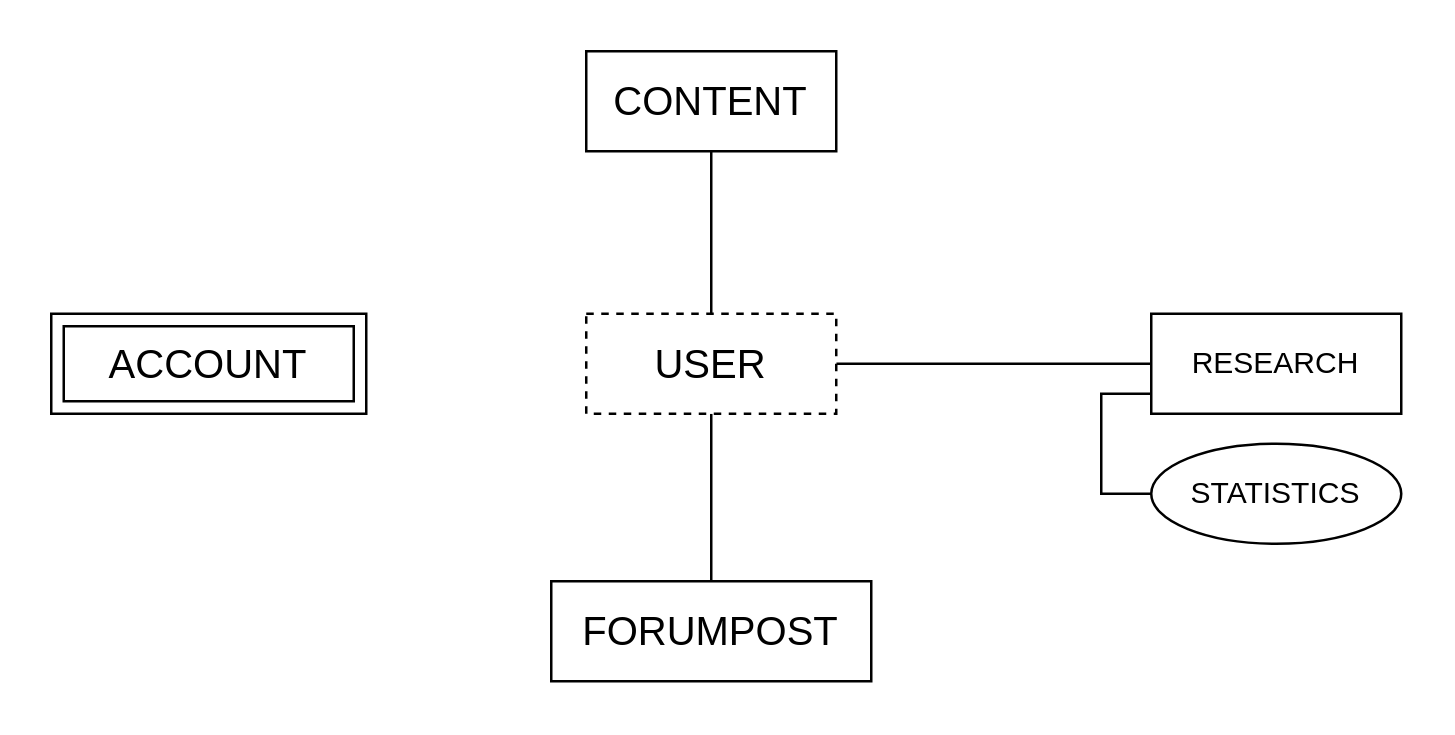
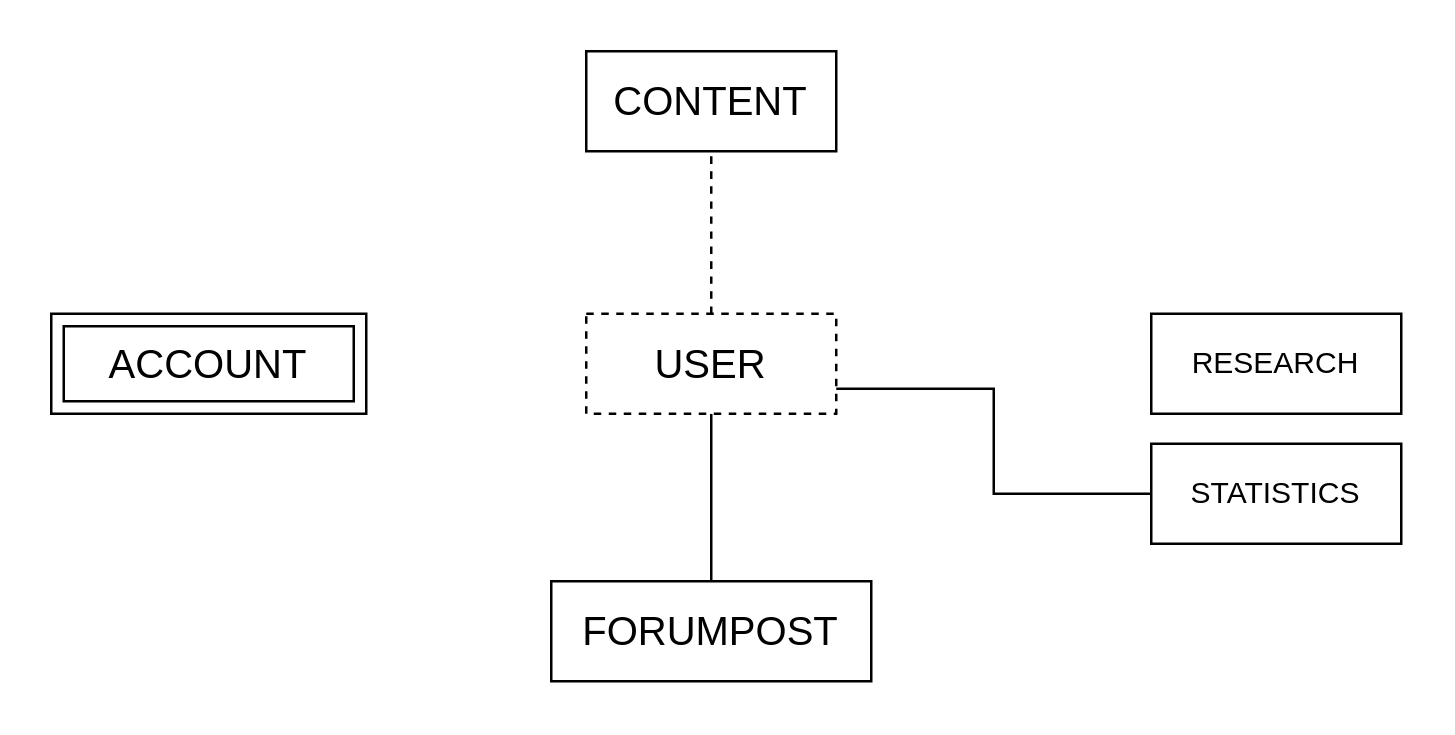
(711, 229) -> (711, 229)
(993, 364) -> none
(1101, 419) -> (994, 417)
(1276, 494) -> (1276, 494)
